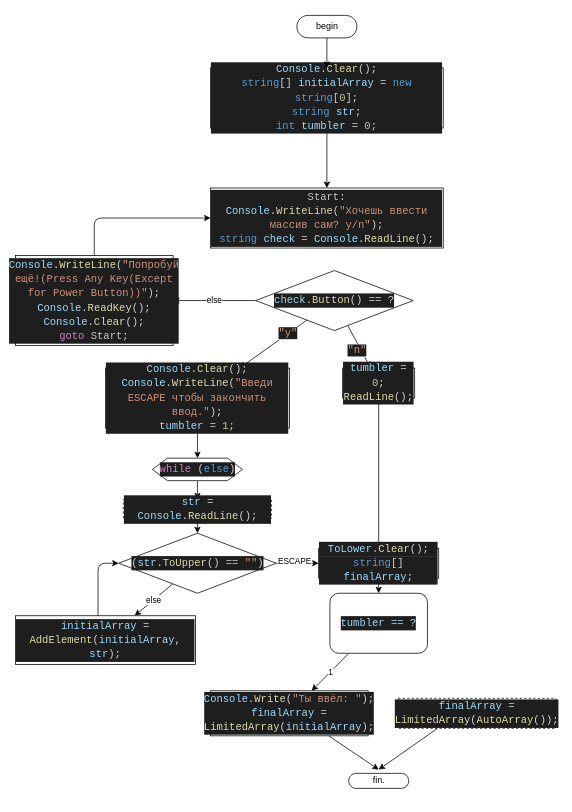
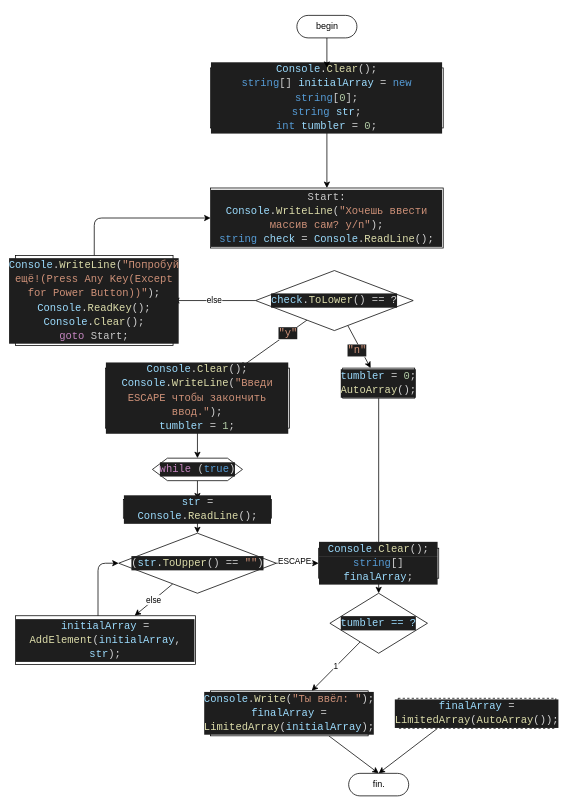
(334, 300) -> (334, 300)
(378, 383) -> (378, 383)
(198, 469) -> (198, 469)
(197, 509) -> (197, 509)
(378, 563) -> (378, 563)
(378, 623) -> (378, 623)
(378, 780) -> (378, 784)
